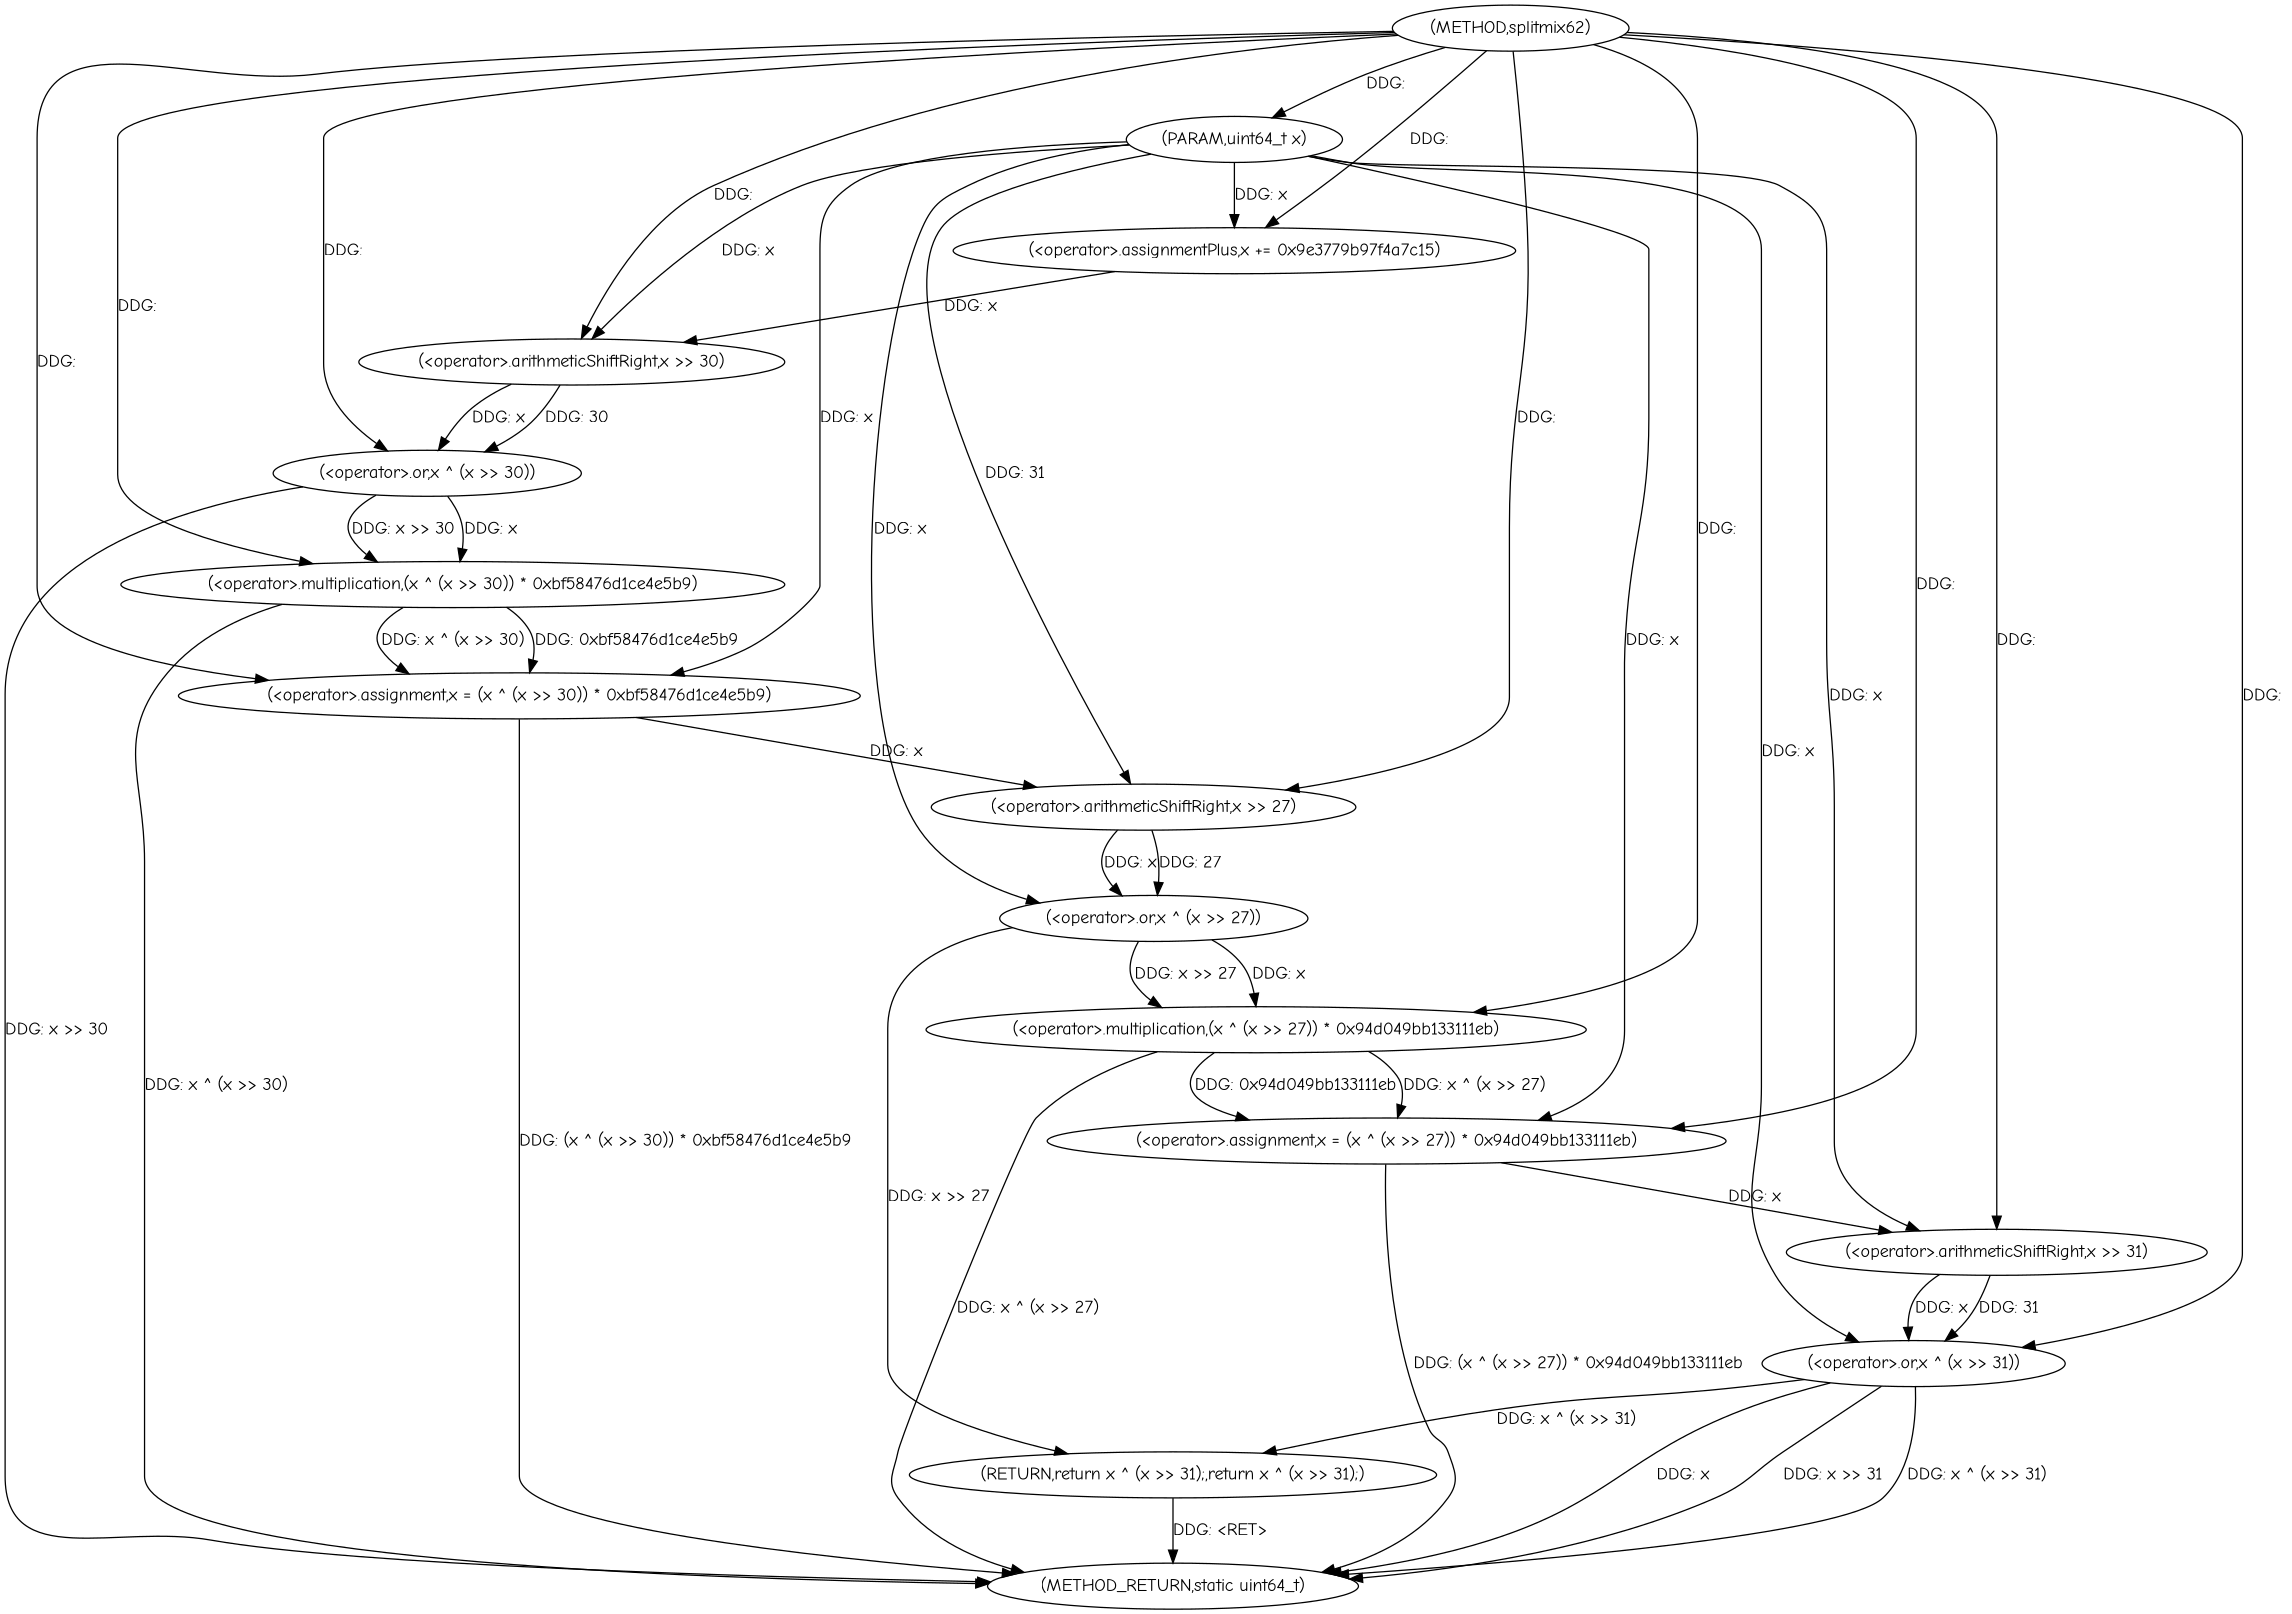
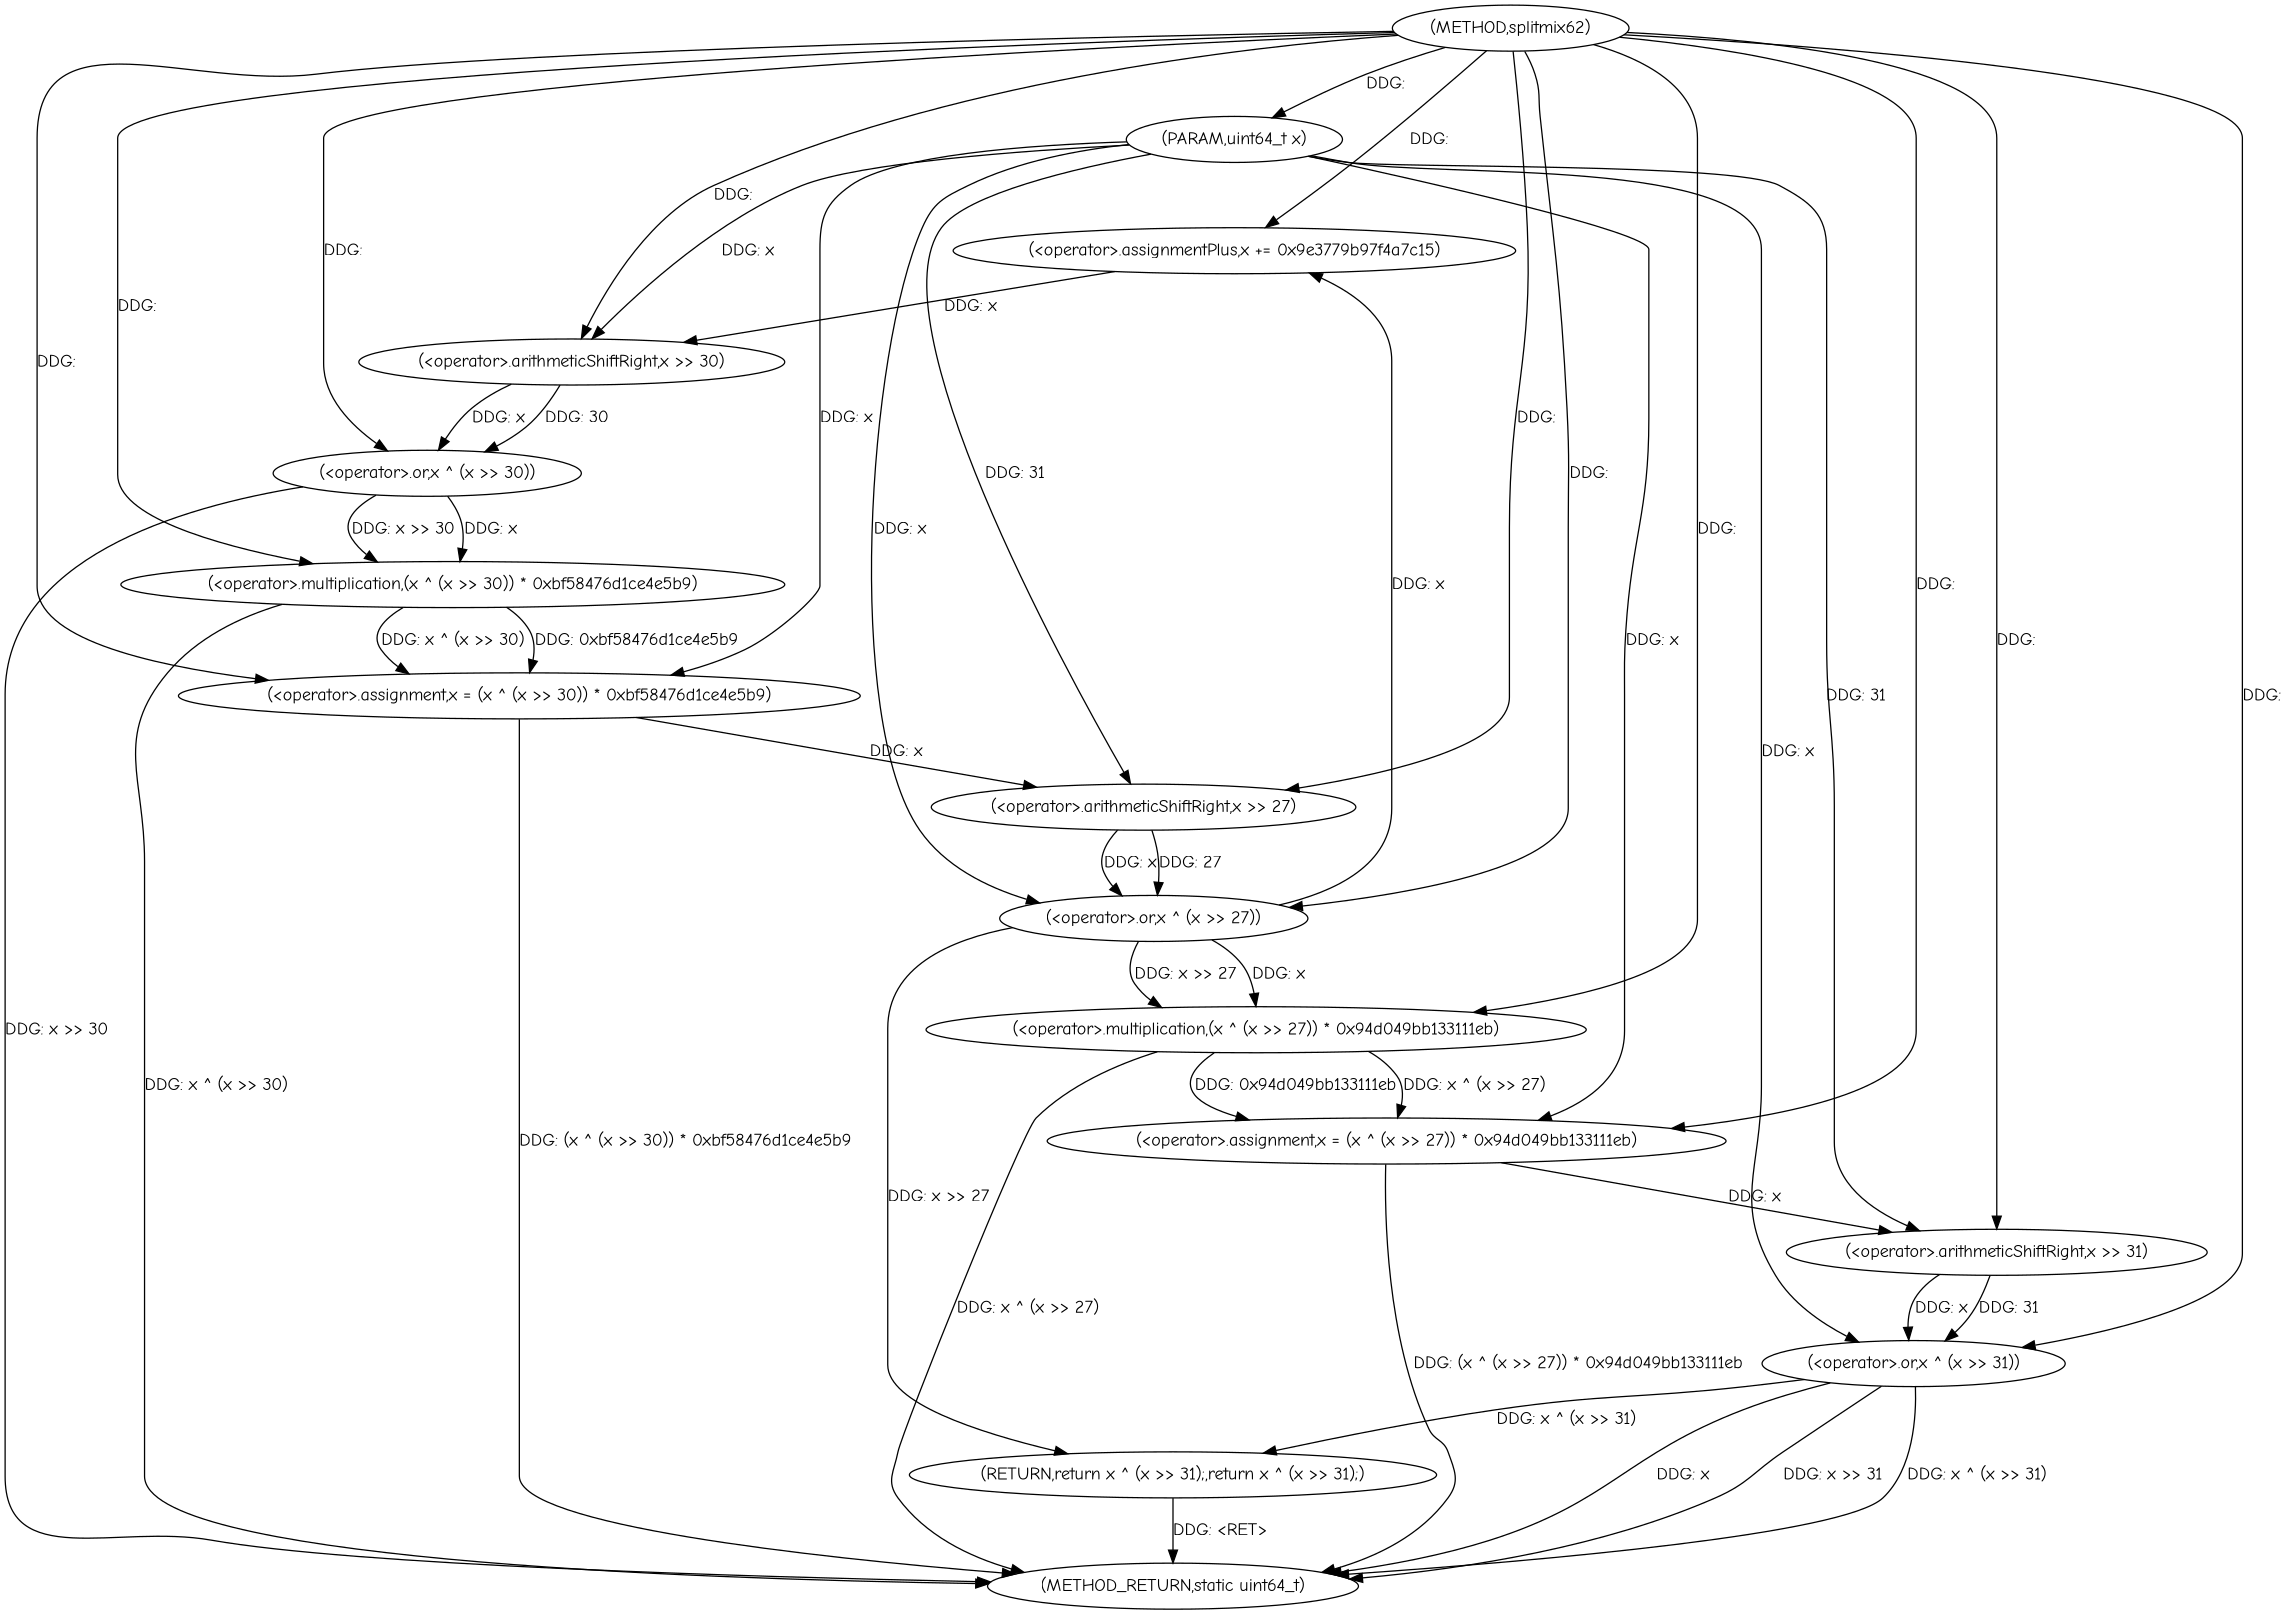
(1234, 189) -> (1392, 608)
none -> (1568, 576)
(1856, 696) -> (1856, 696)
